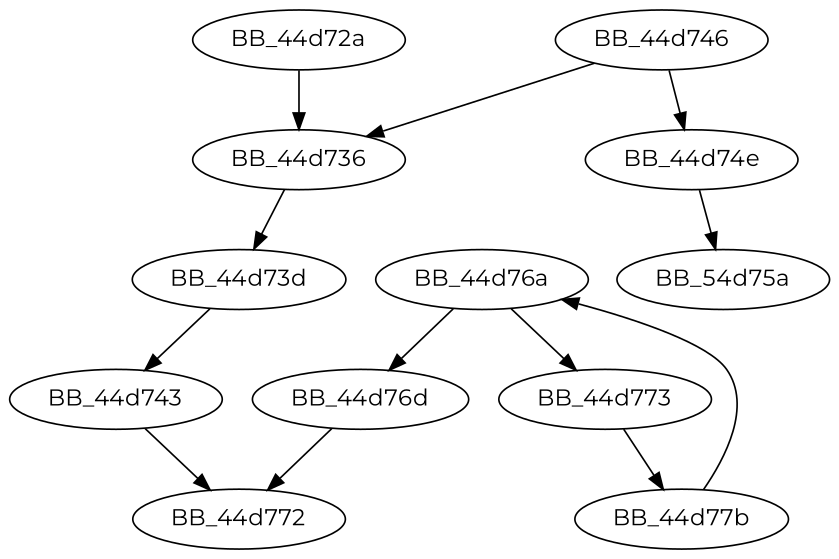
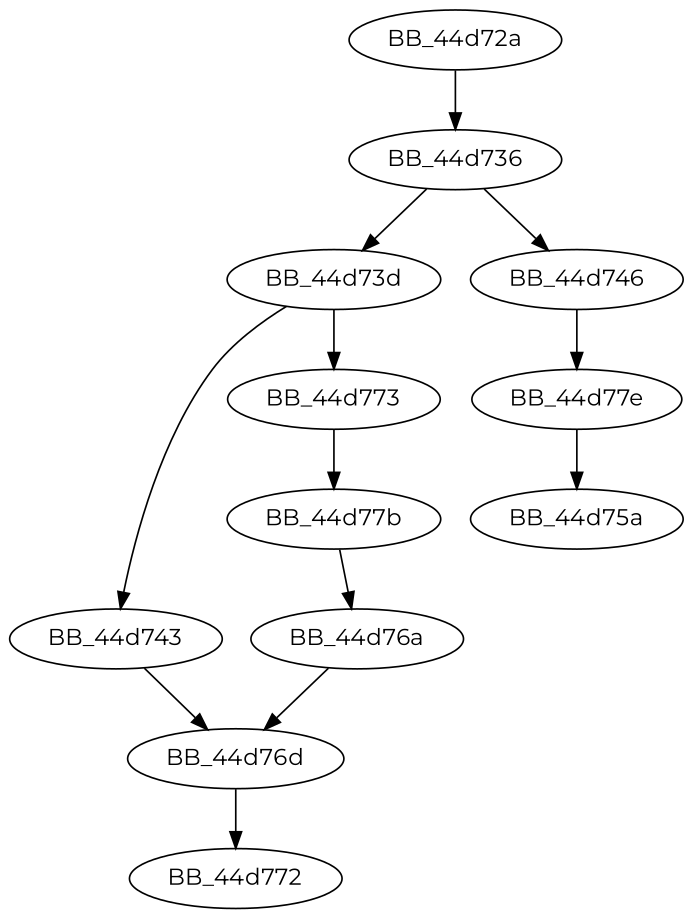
(489, 97) -> (510, 214)
(692, 160) -> (577, 399)
(723, 280) -> (577, 519)
(538, 334) -> (334, 331)
(172, 454) -> (170, 693)
